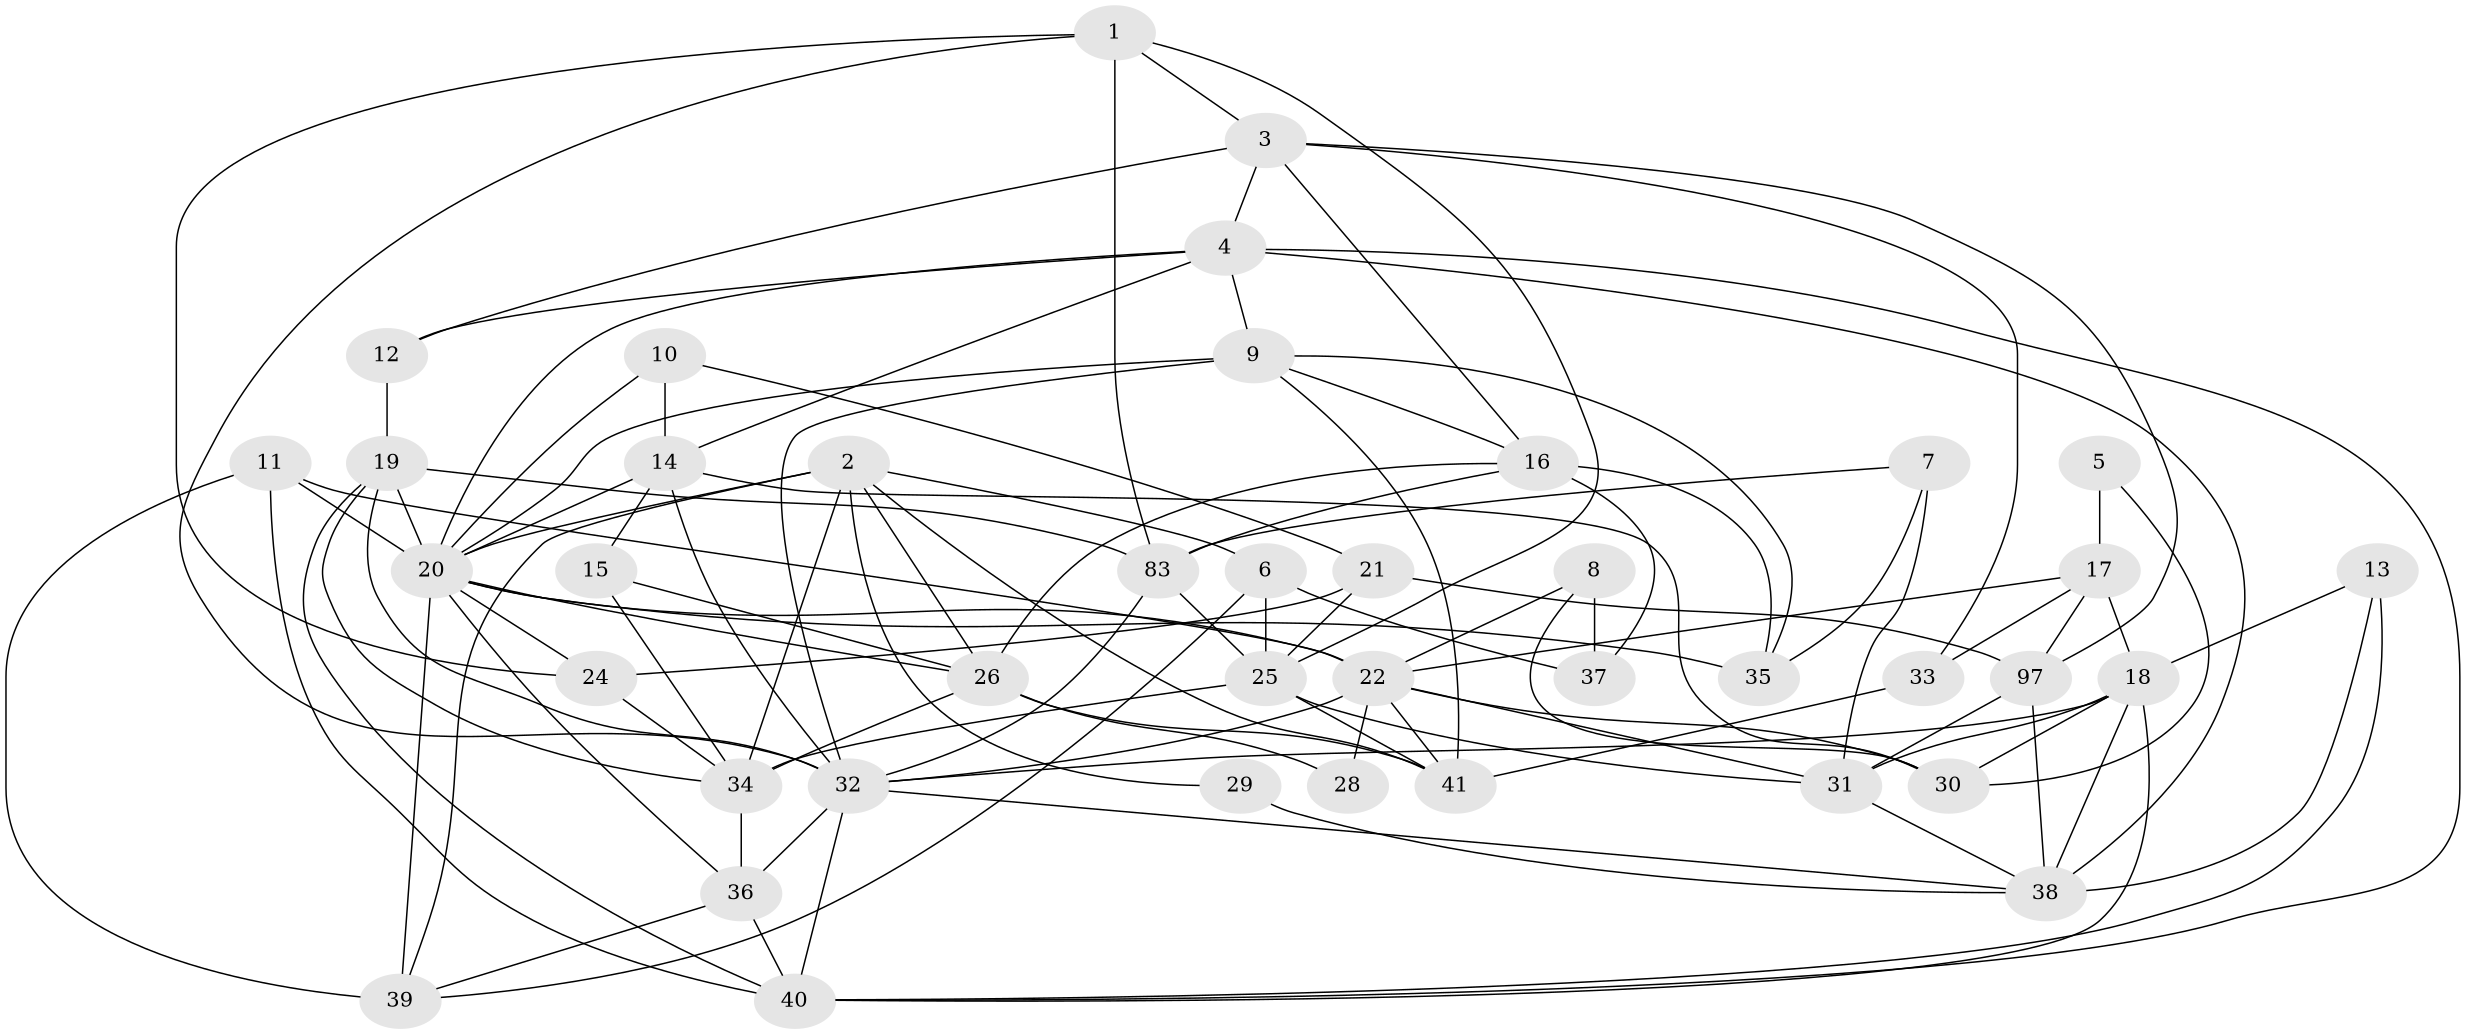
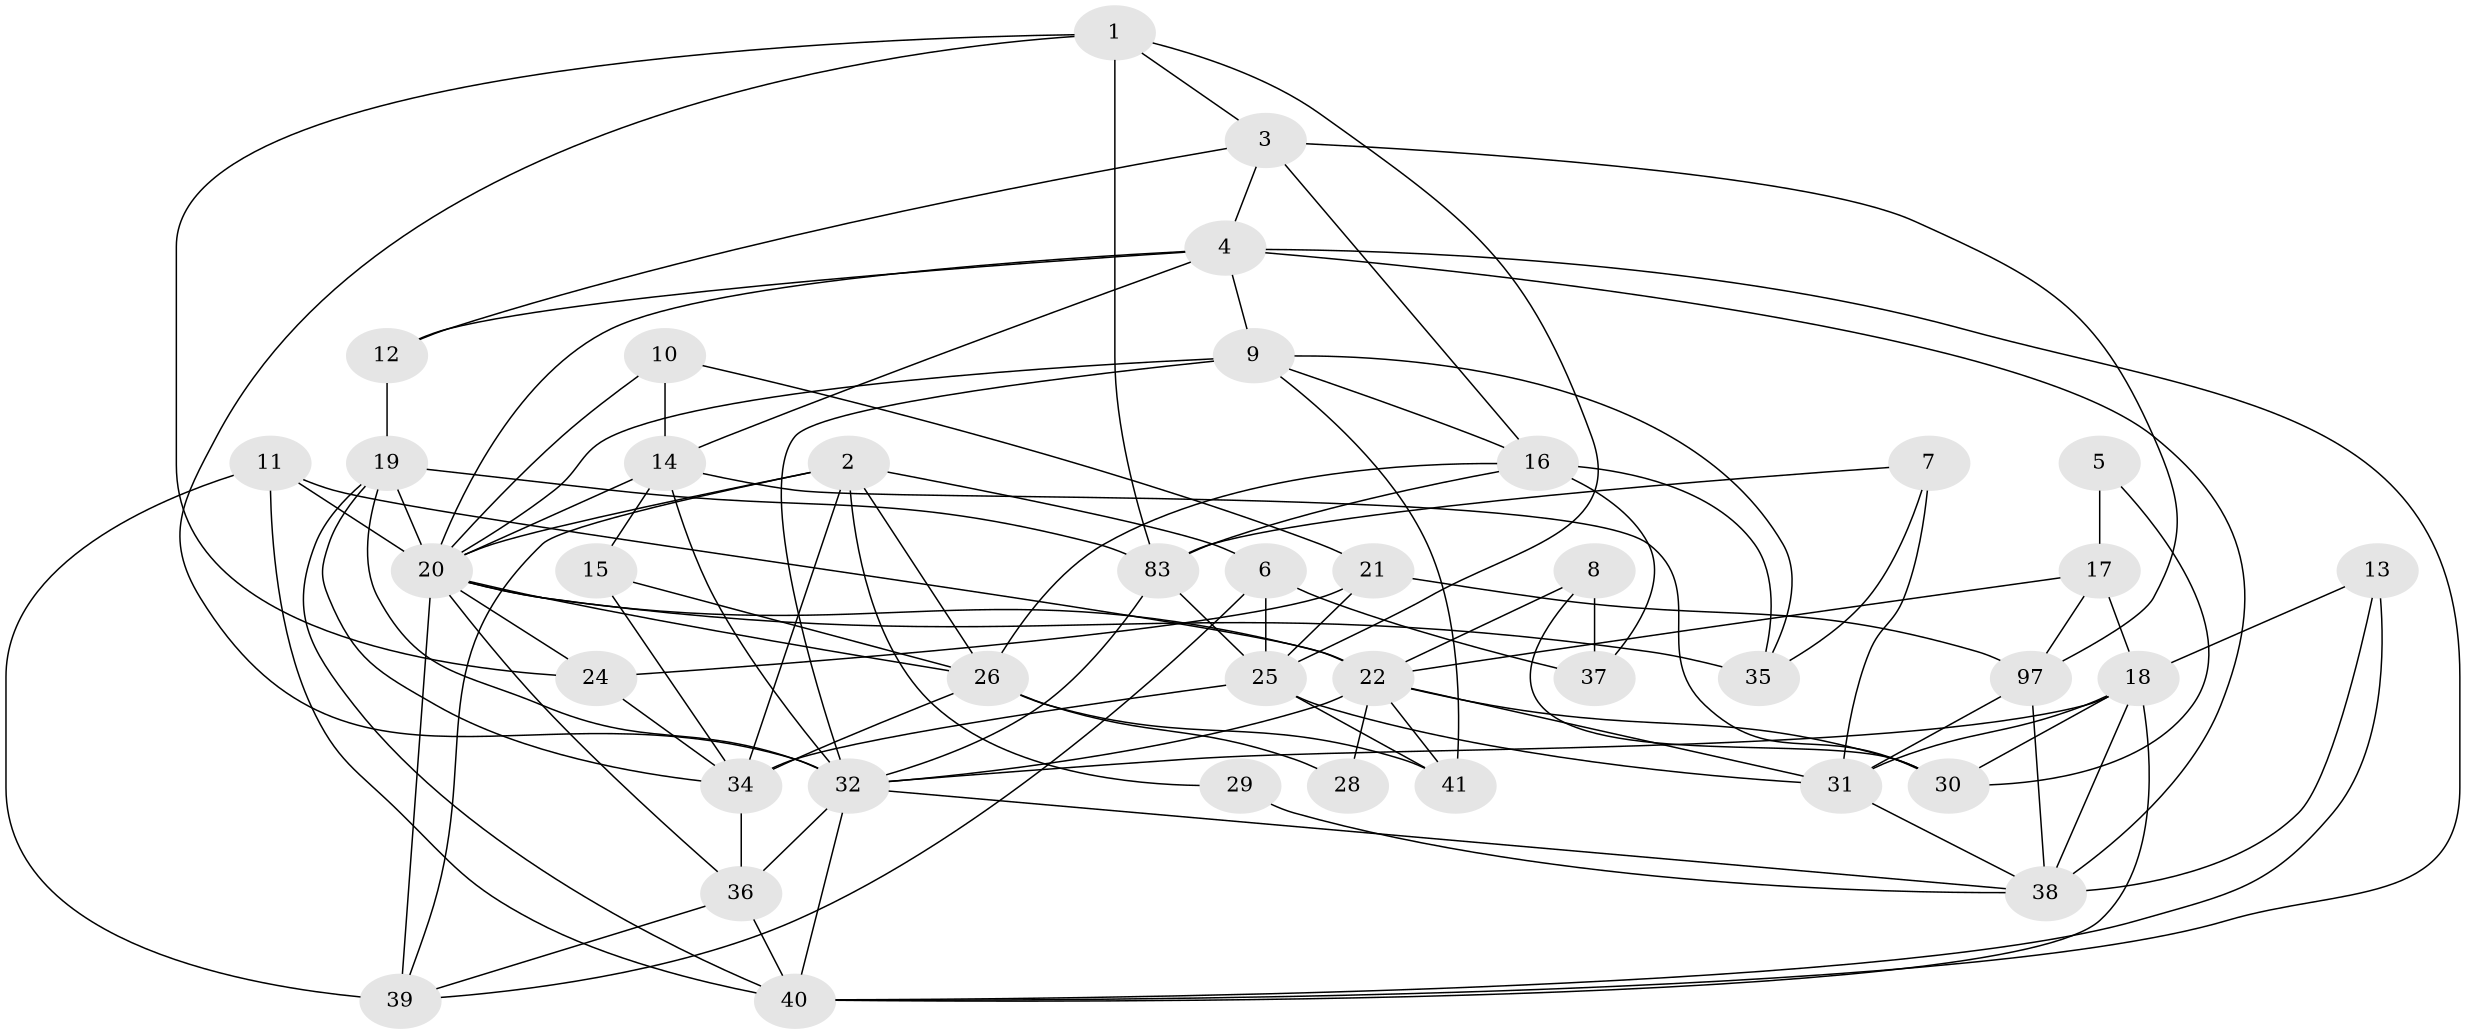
(1131, 663) -> none
(1923, 678) -> none
